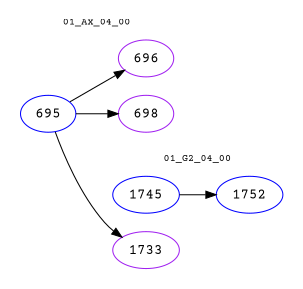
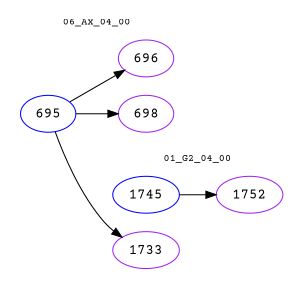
(97, 22) -> (97, 22)
(250, 195) -> (250, 195)
